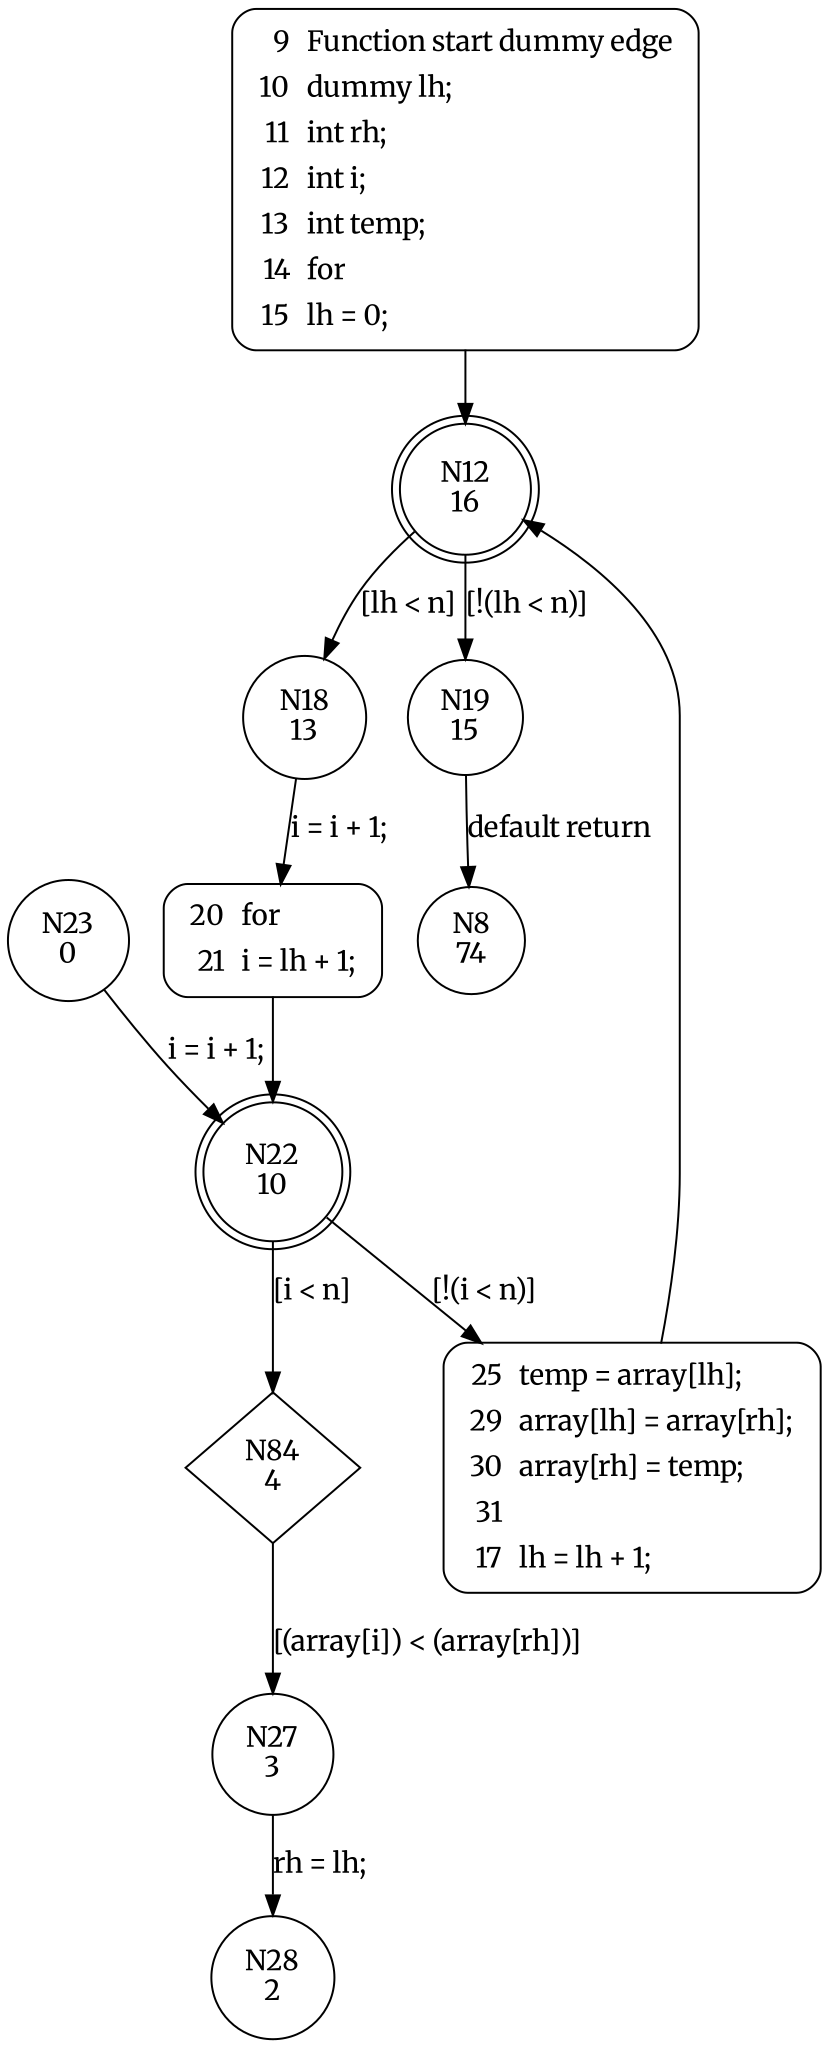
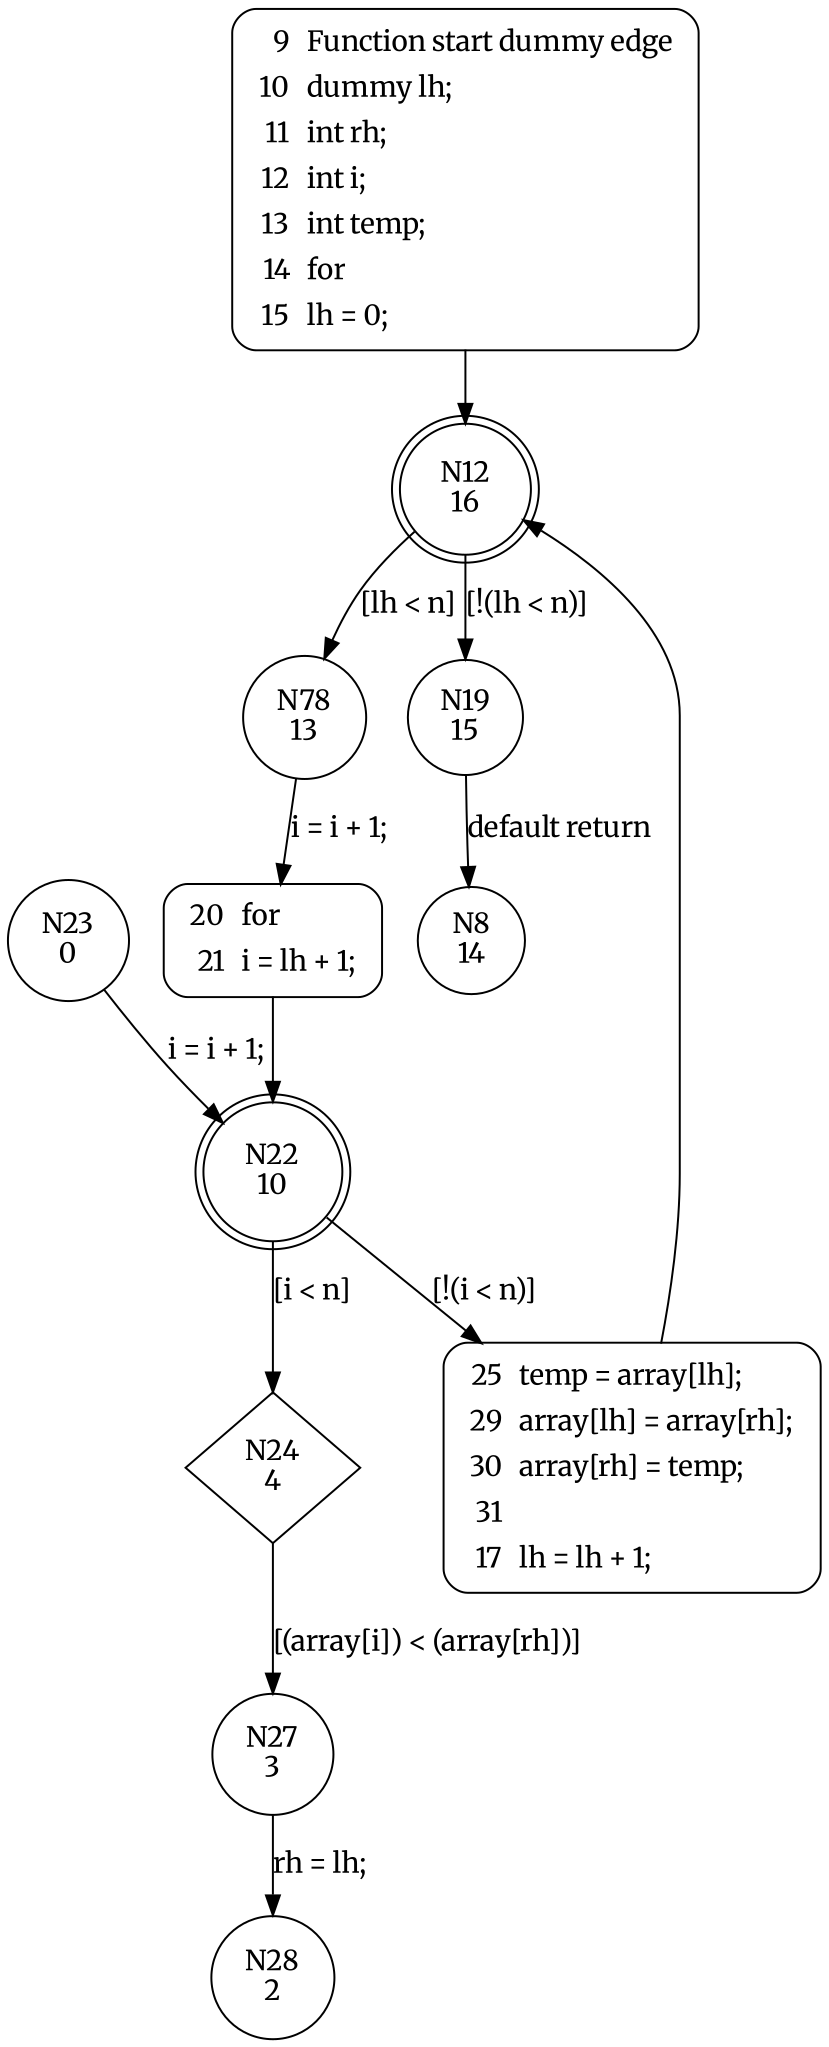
(305, 718) -> (305, 718)
(471, 941) -> (471, 941)
(273, 1468) -> (273, 1468)
